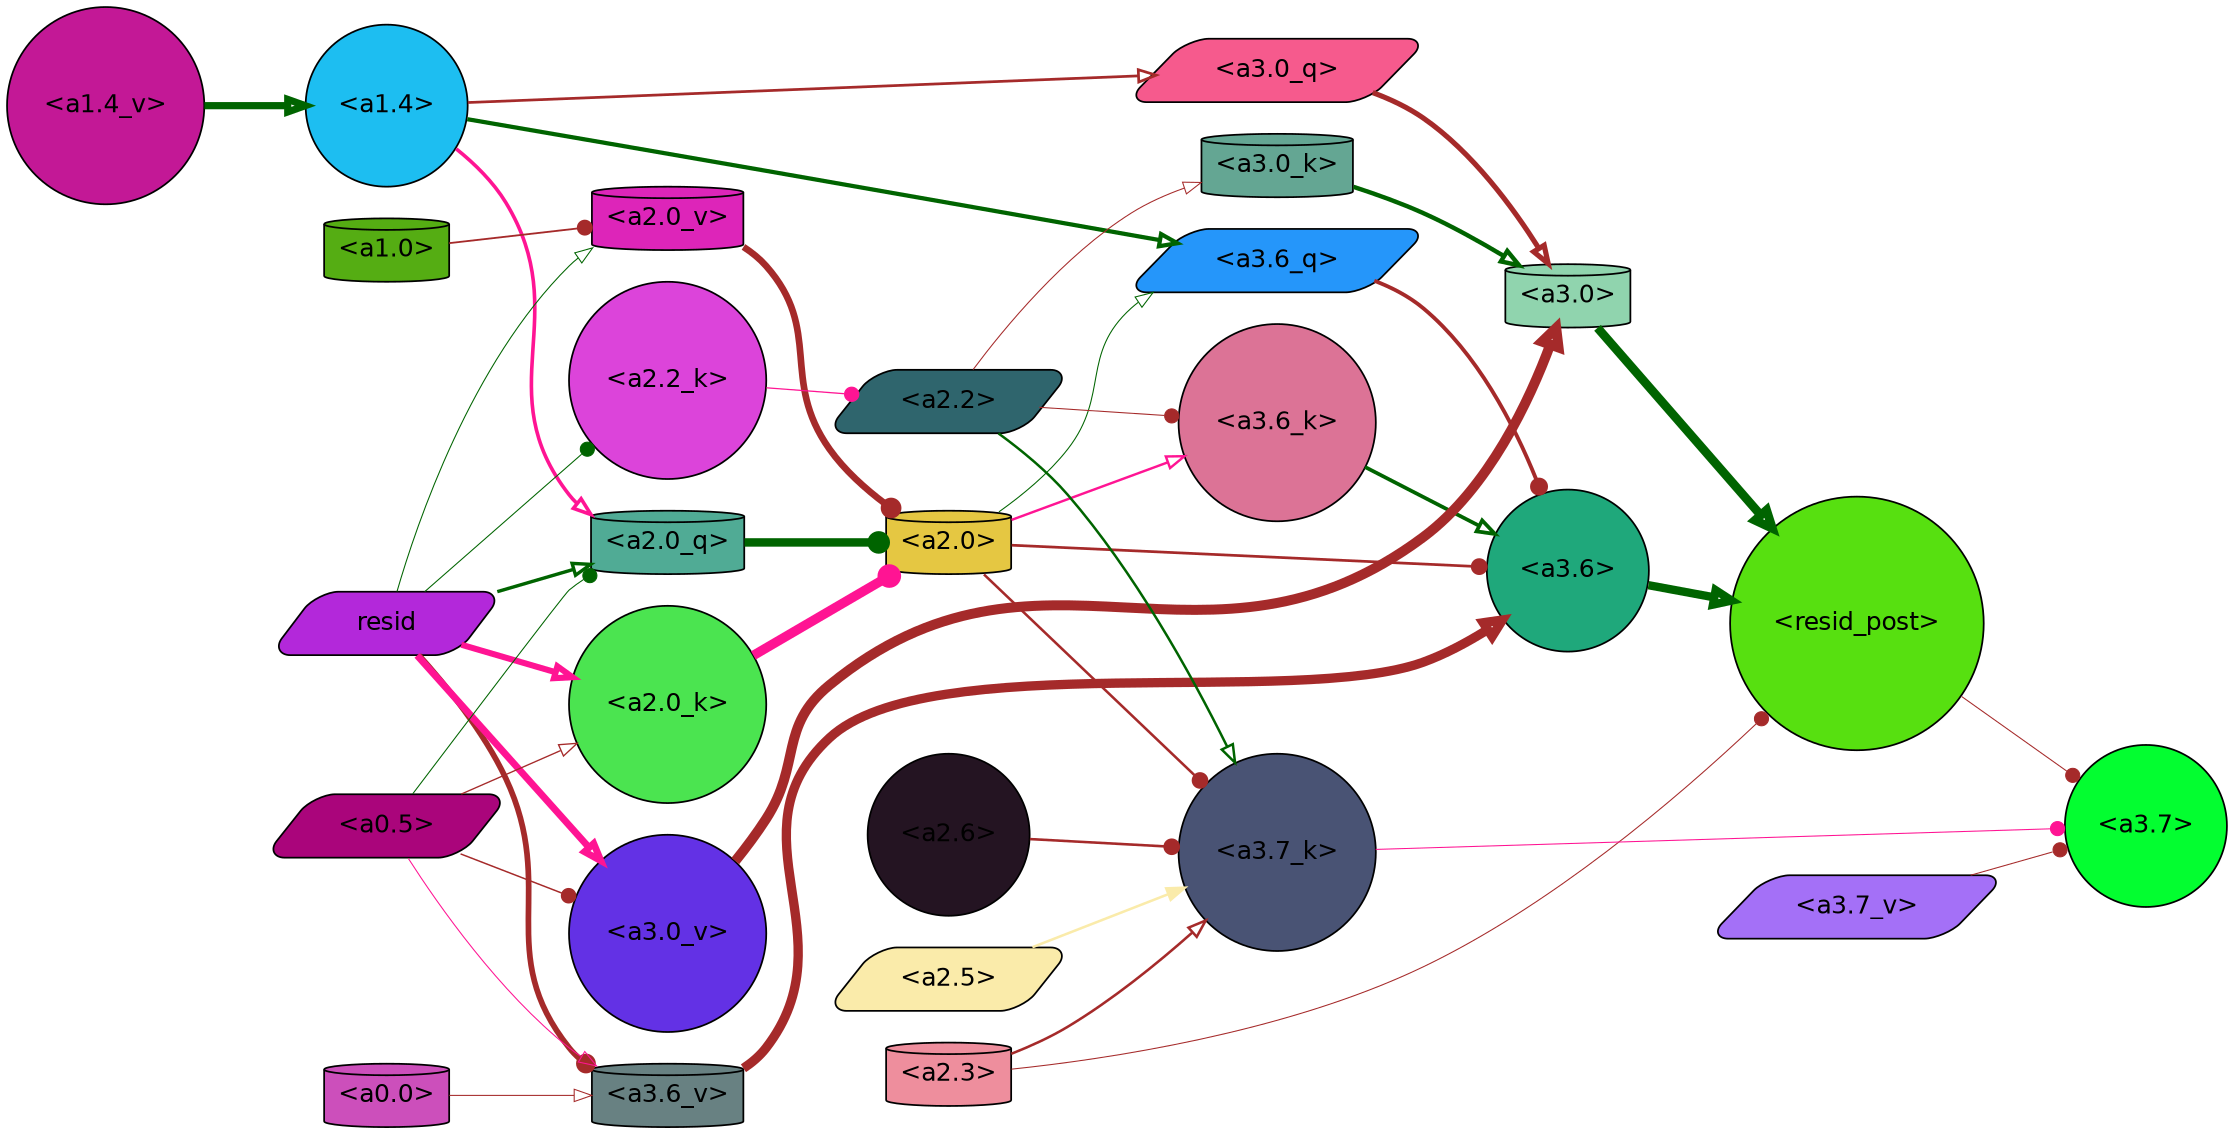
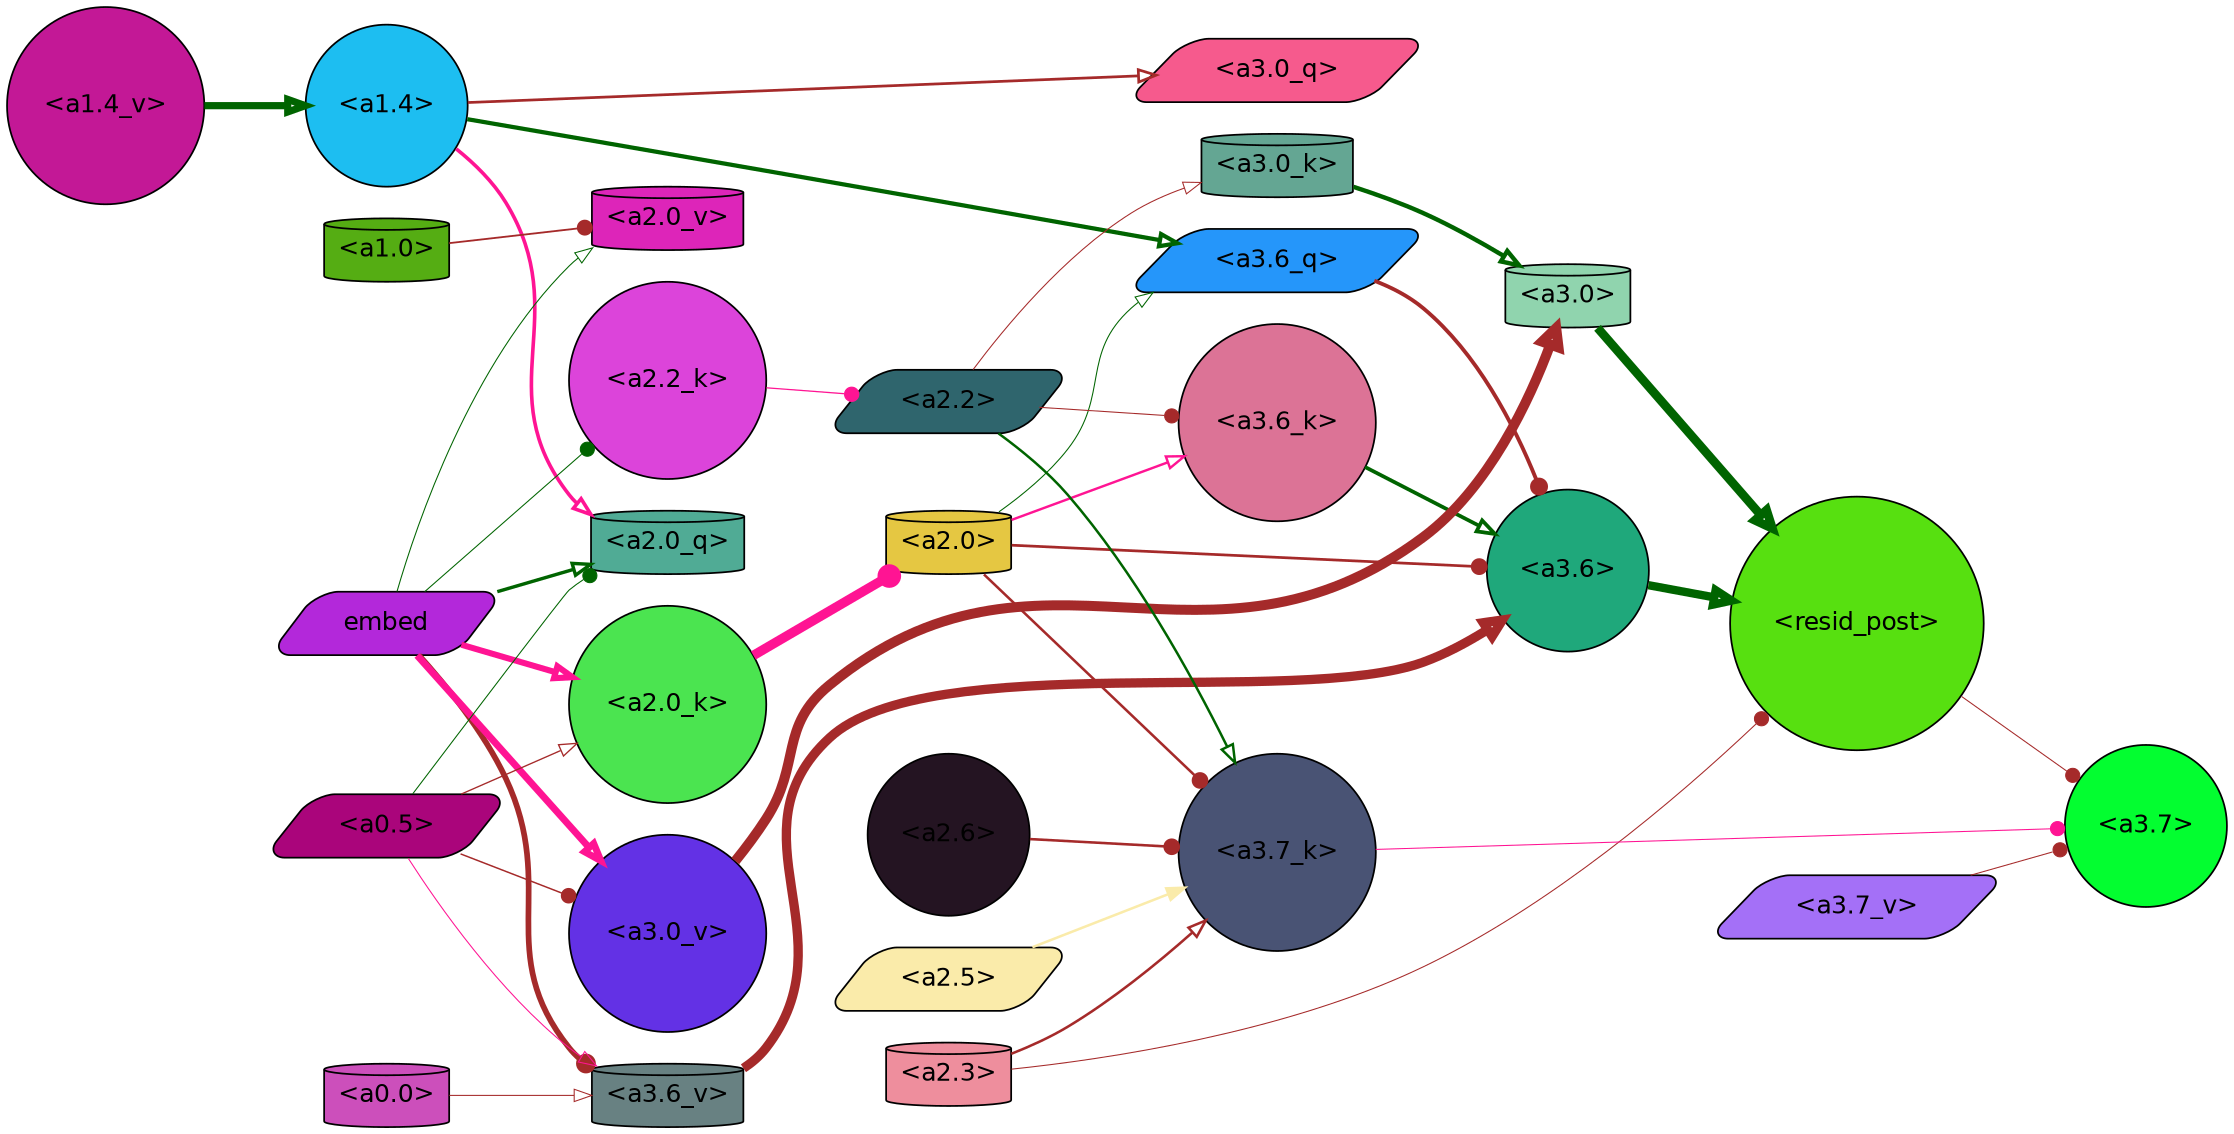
(1468, 157) -> none
(802, 373) -> none
(808, 542) -> none
(387, 623) -> (387, 623)
